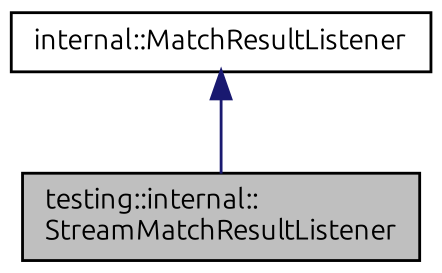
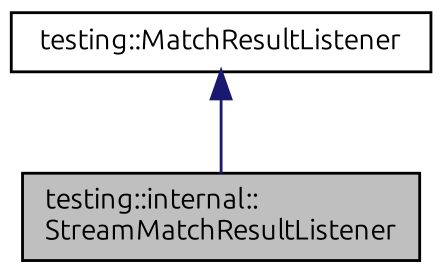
(221, 42) -> (221, 42)
